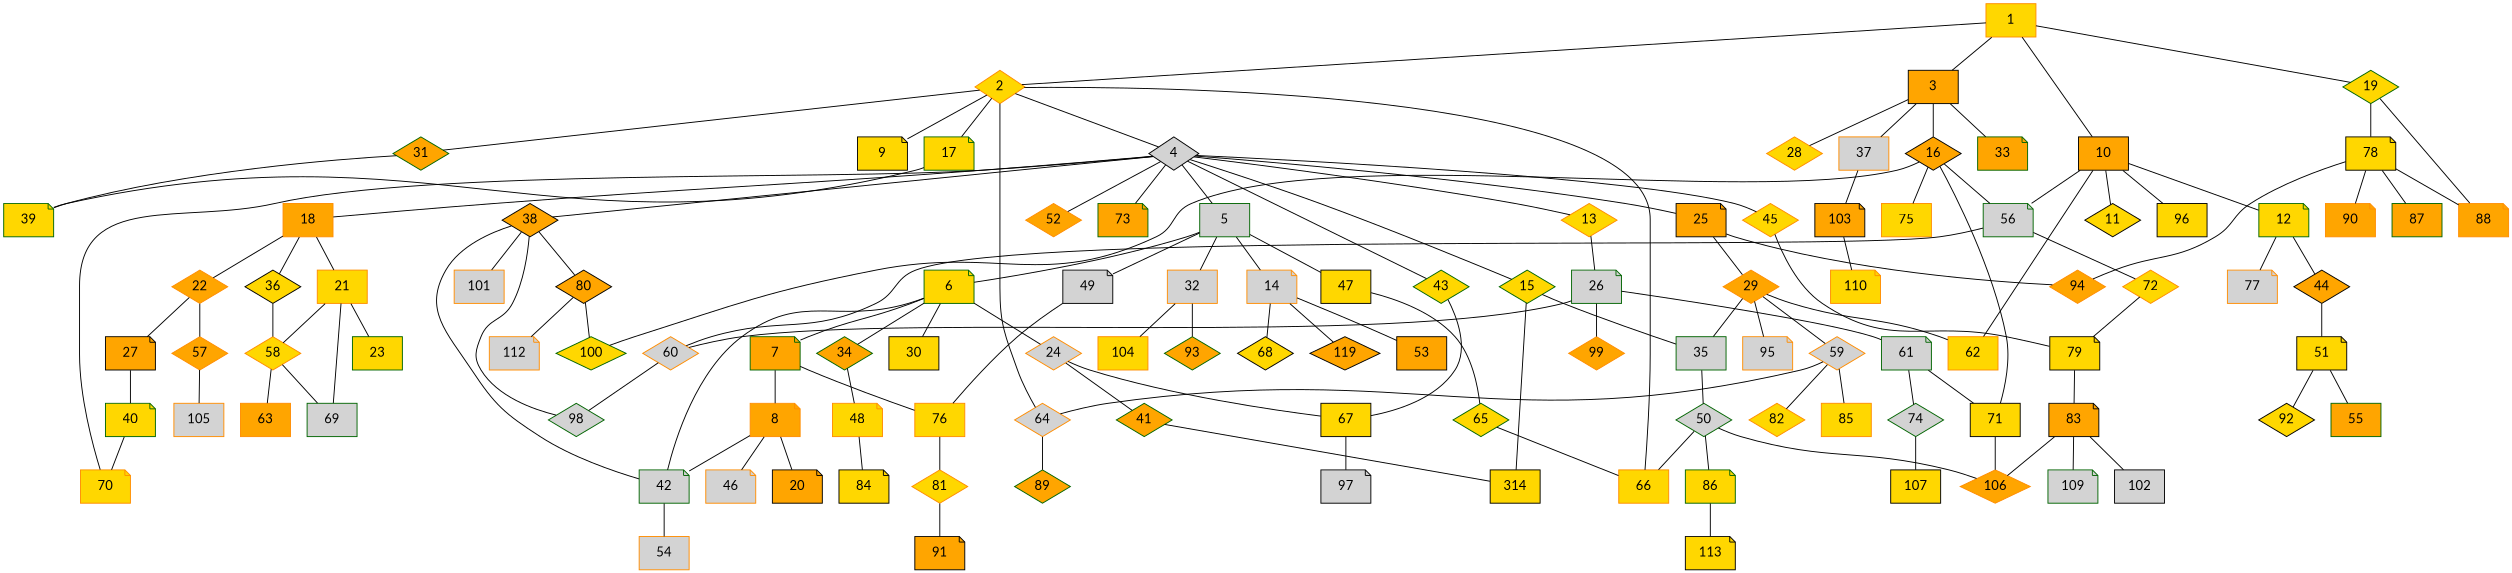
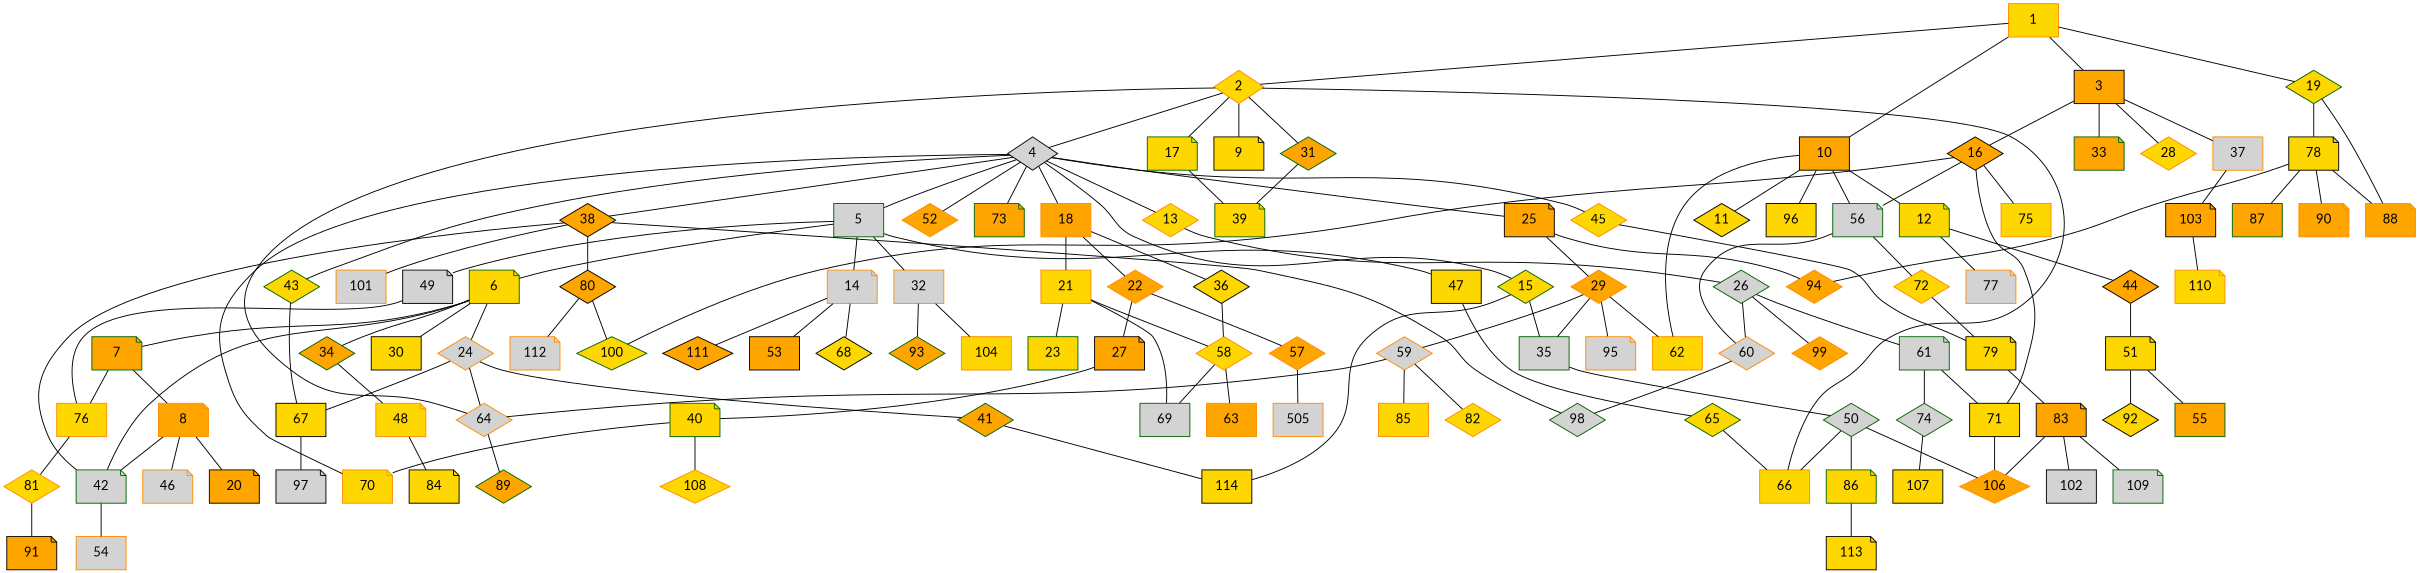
(1597, 287) -> (1741, 287)
(1345, 353) -> (698, 353)
none -> (475, 387)
(199, 420) -> (1298, 420)
none -> (695, 487)
(1515, 487) -> (1227, 487)
